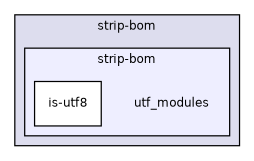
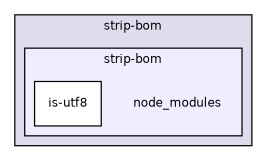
(172, 104) -> (178, 104)
